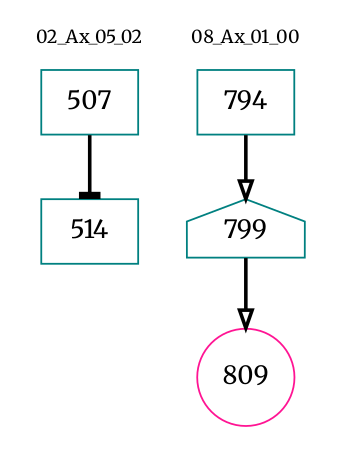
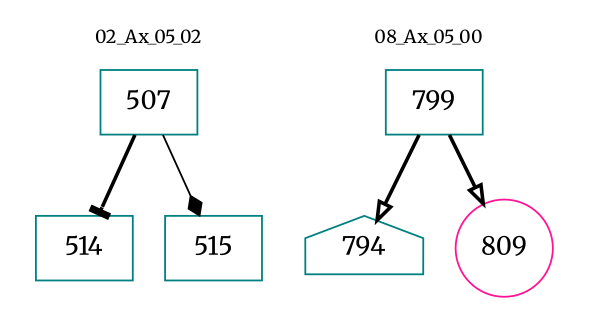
(246, 39) -> (429, 39)
(246, 102) -> (364, 248)
(246, 158) -> (402, 169)
(246, 231) -> (434, 102)
none -> (214, 248)
